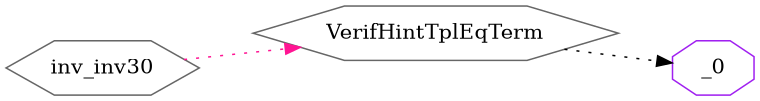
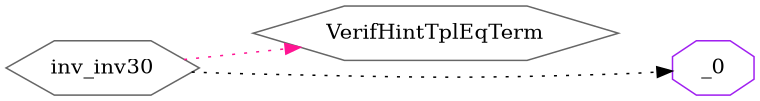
(610, 55) -> (424, 77)
